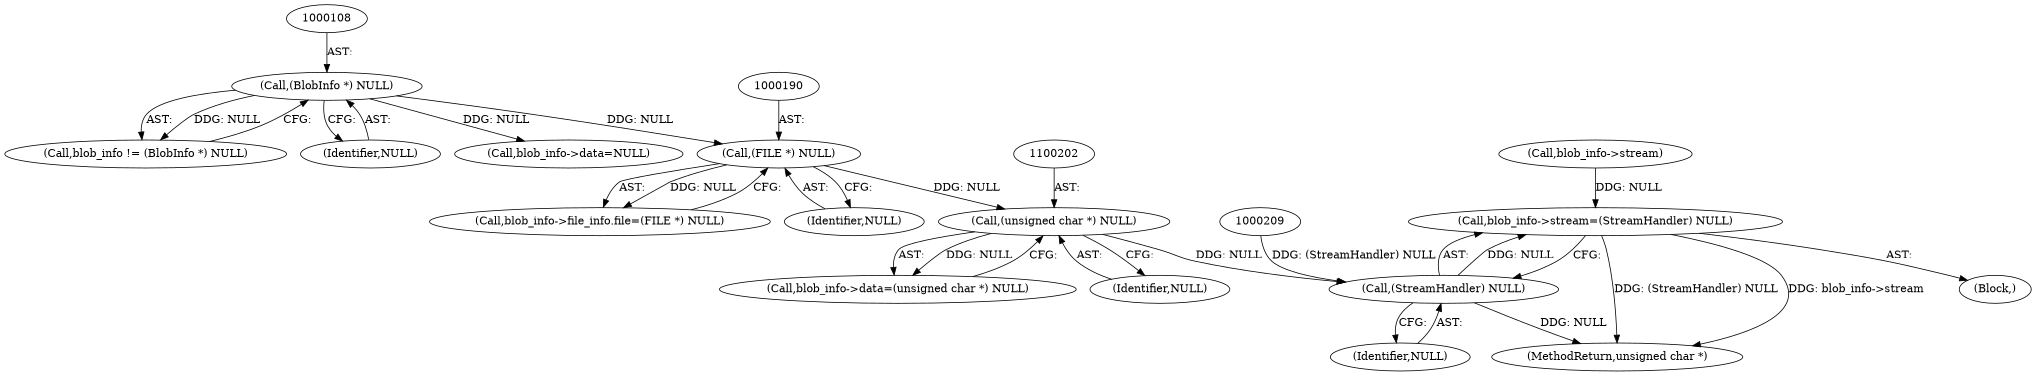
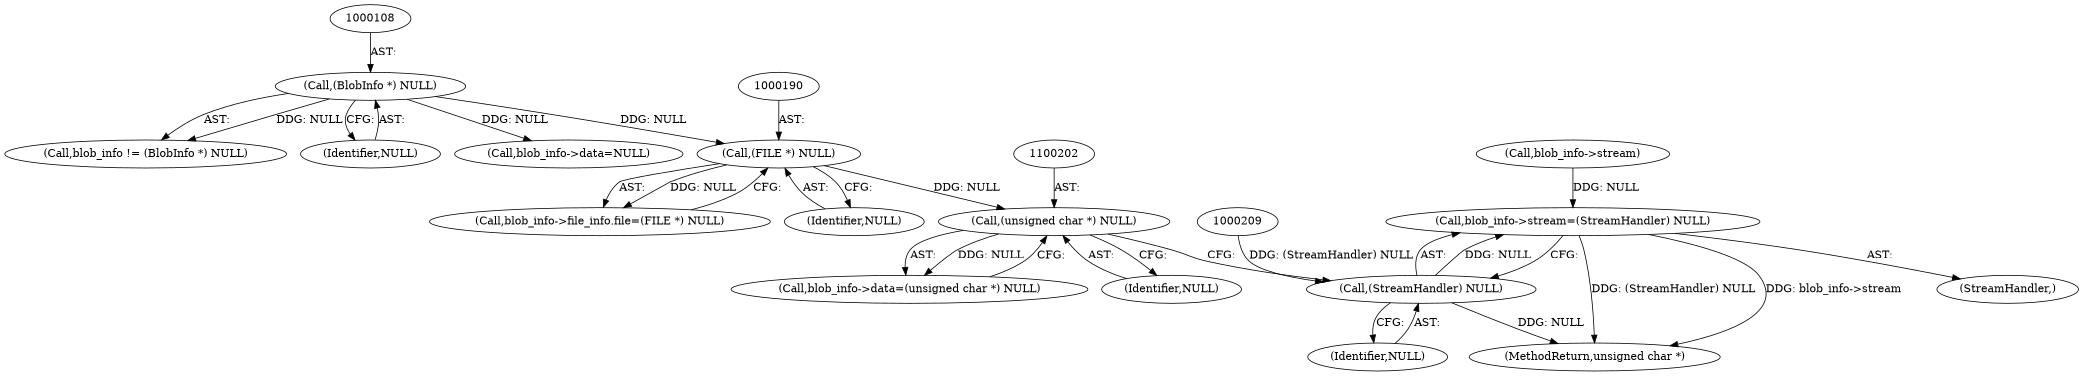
(257, 127) -> none
(1229, 256) -> (1223, 256)
(1995, 289) -> (2008, 289)
